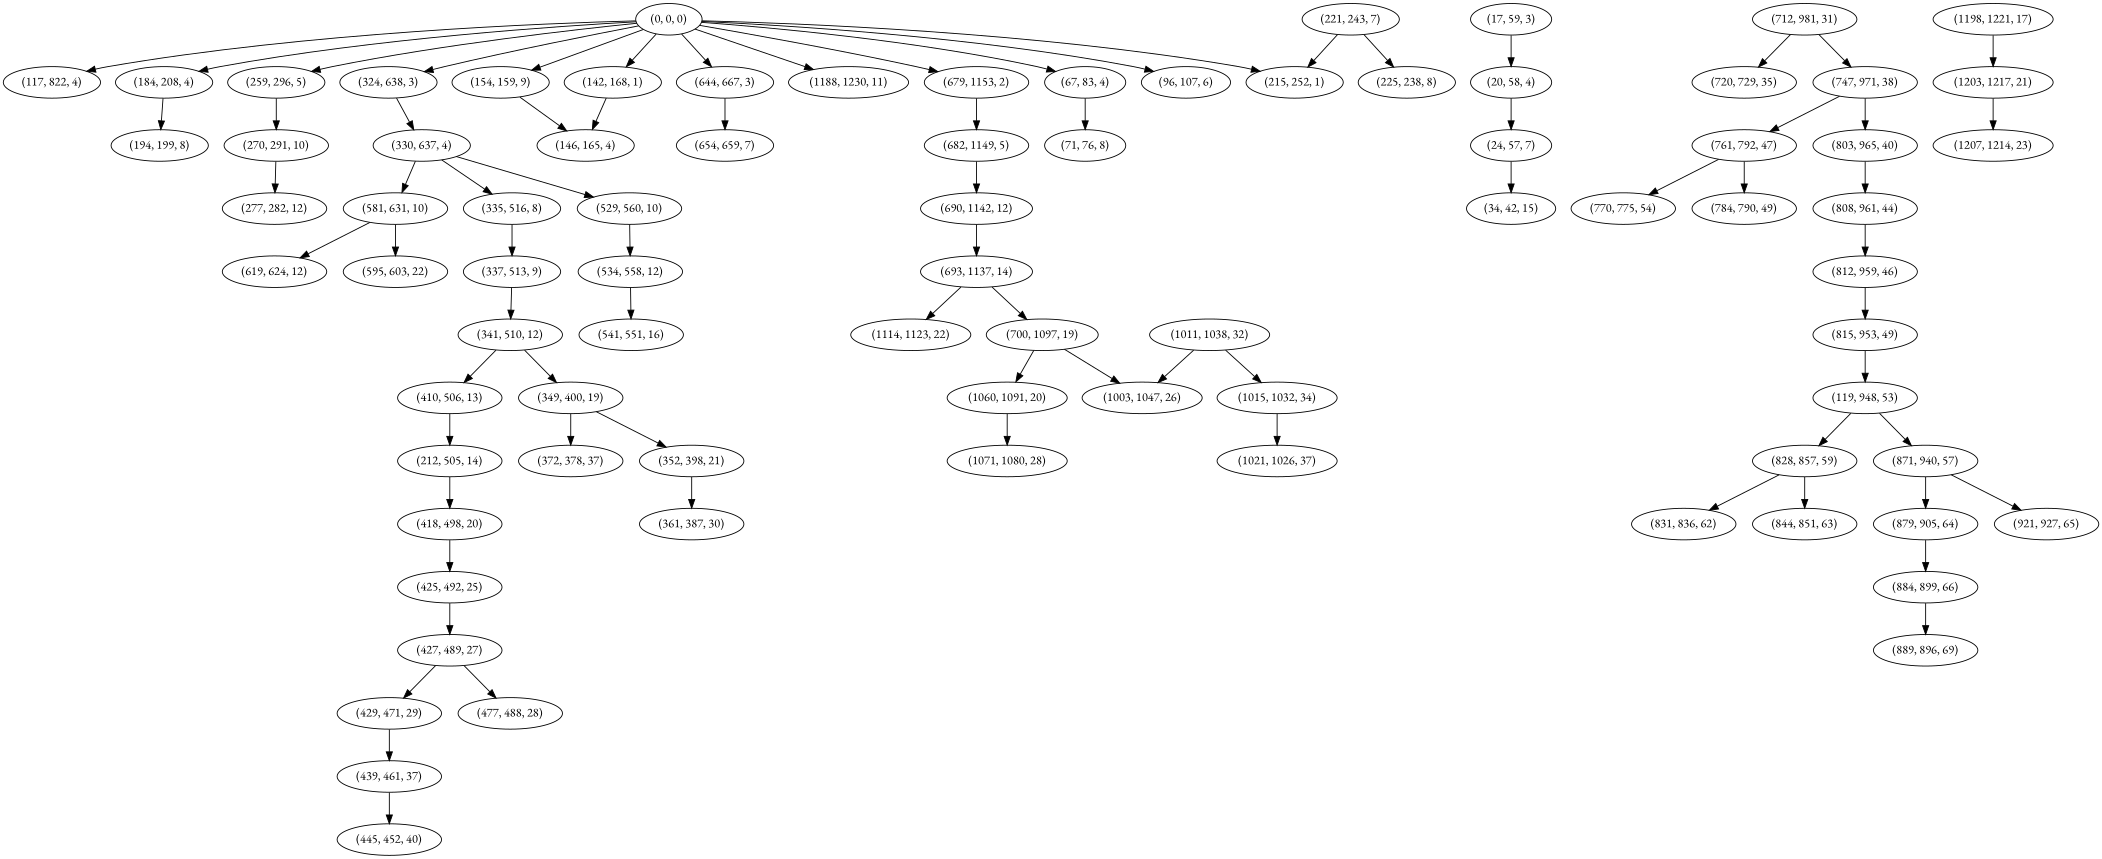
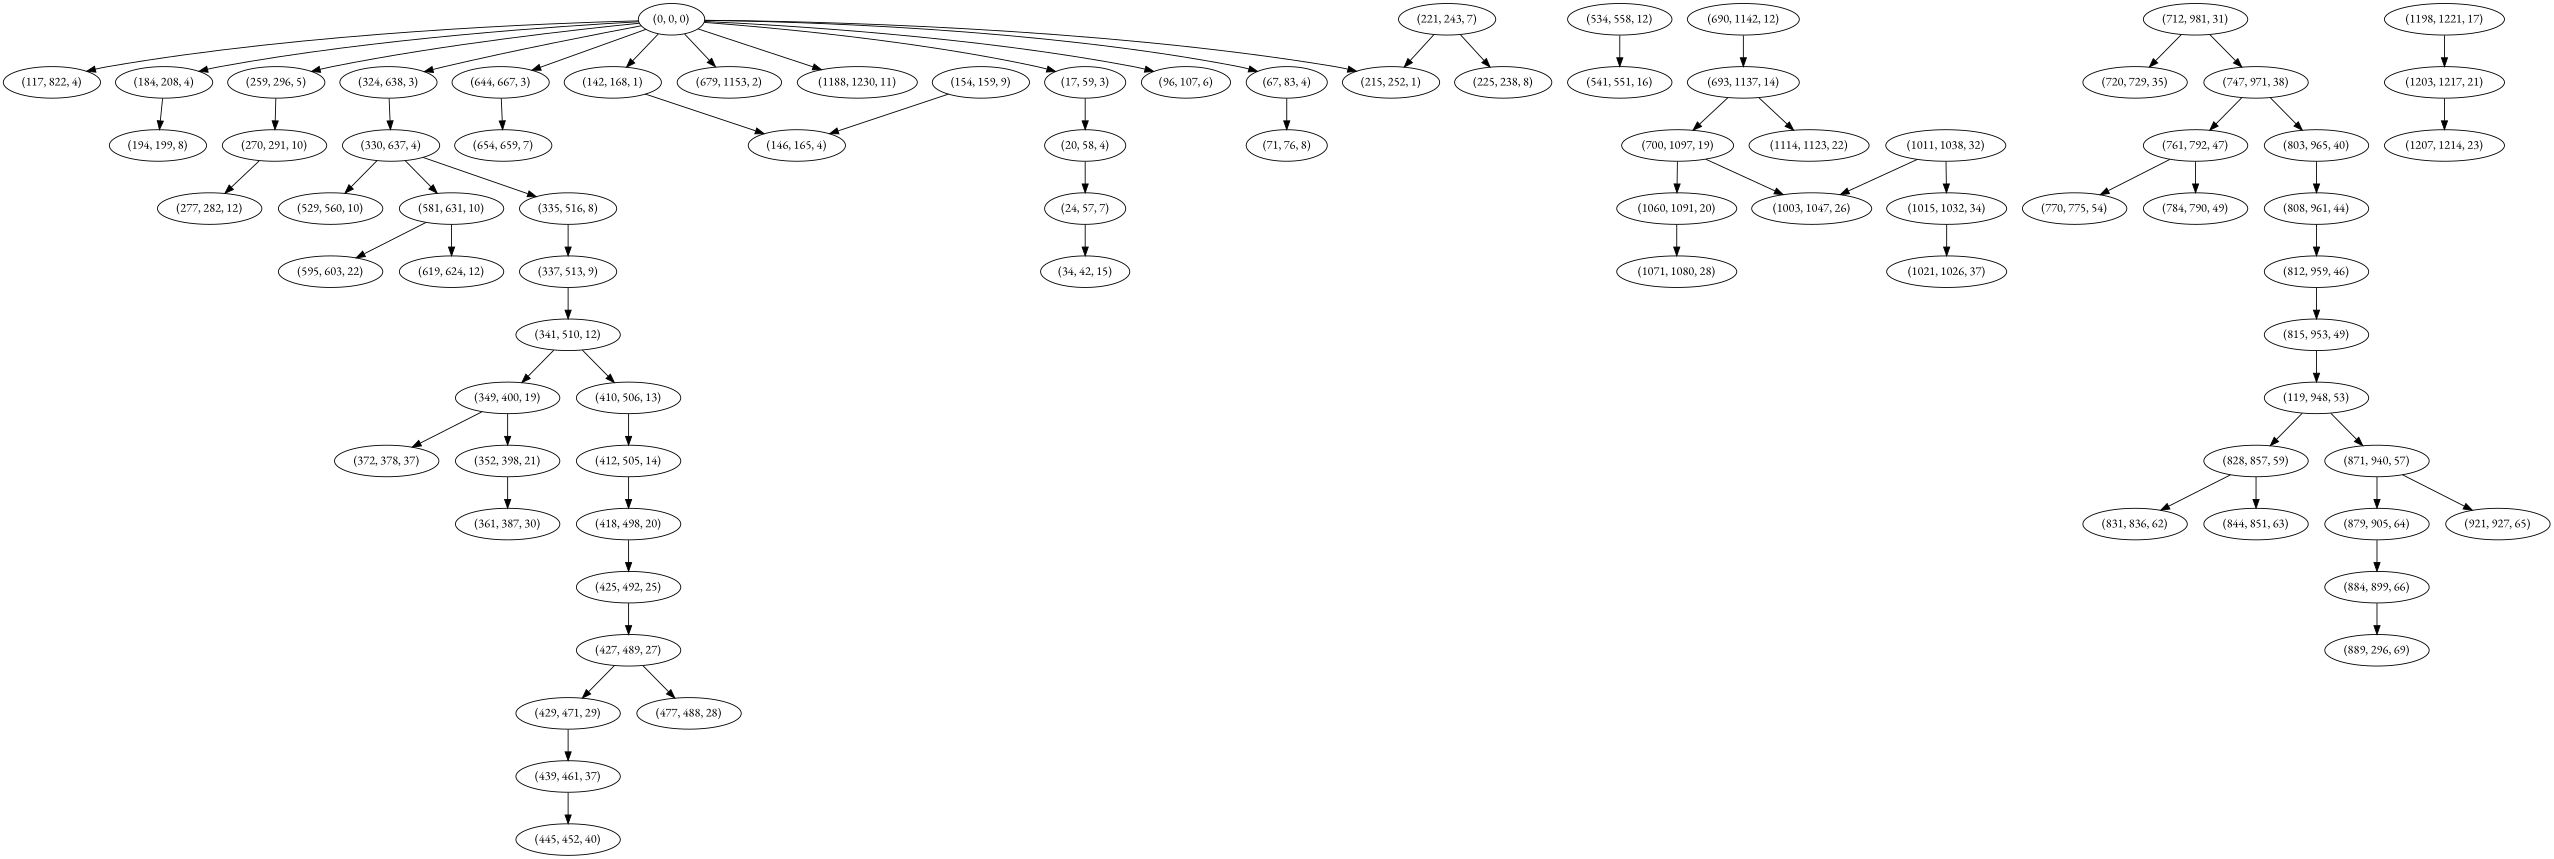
(592, 48) -> (876, 40)
(976, 145) -> none
(630, 236) -> none
(450, 461) -> (629, 461)
(1926, 650) -> (2377, 650)
